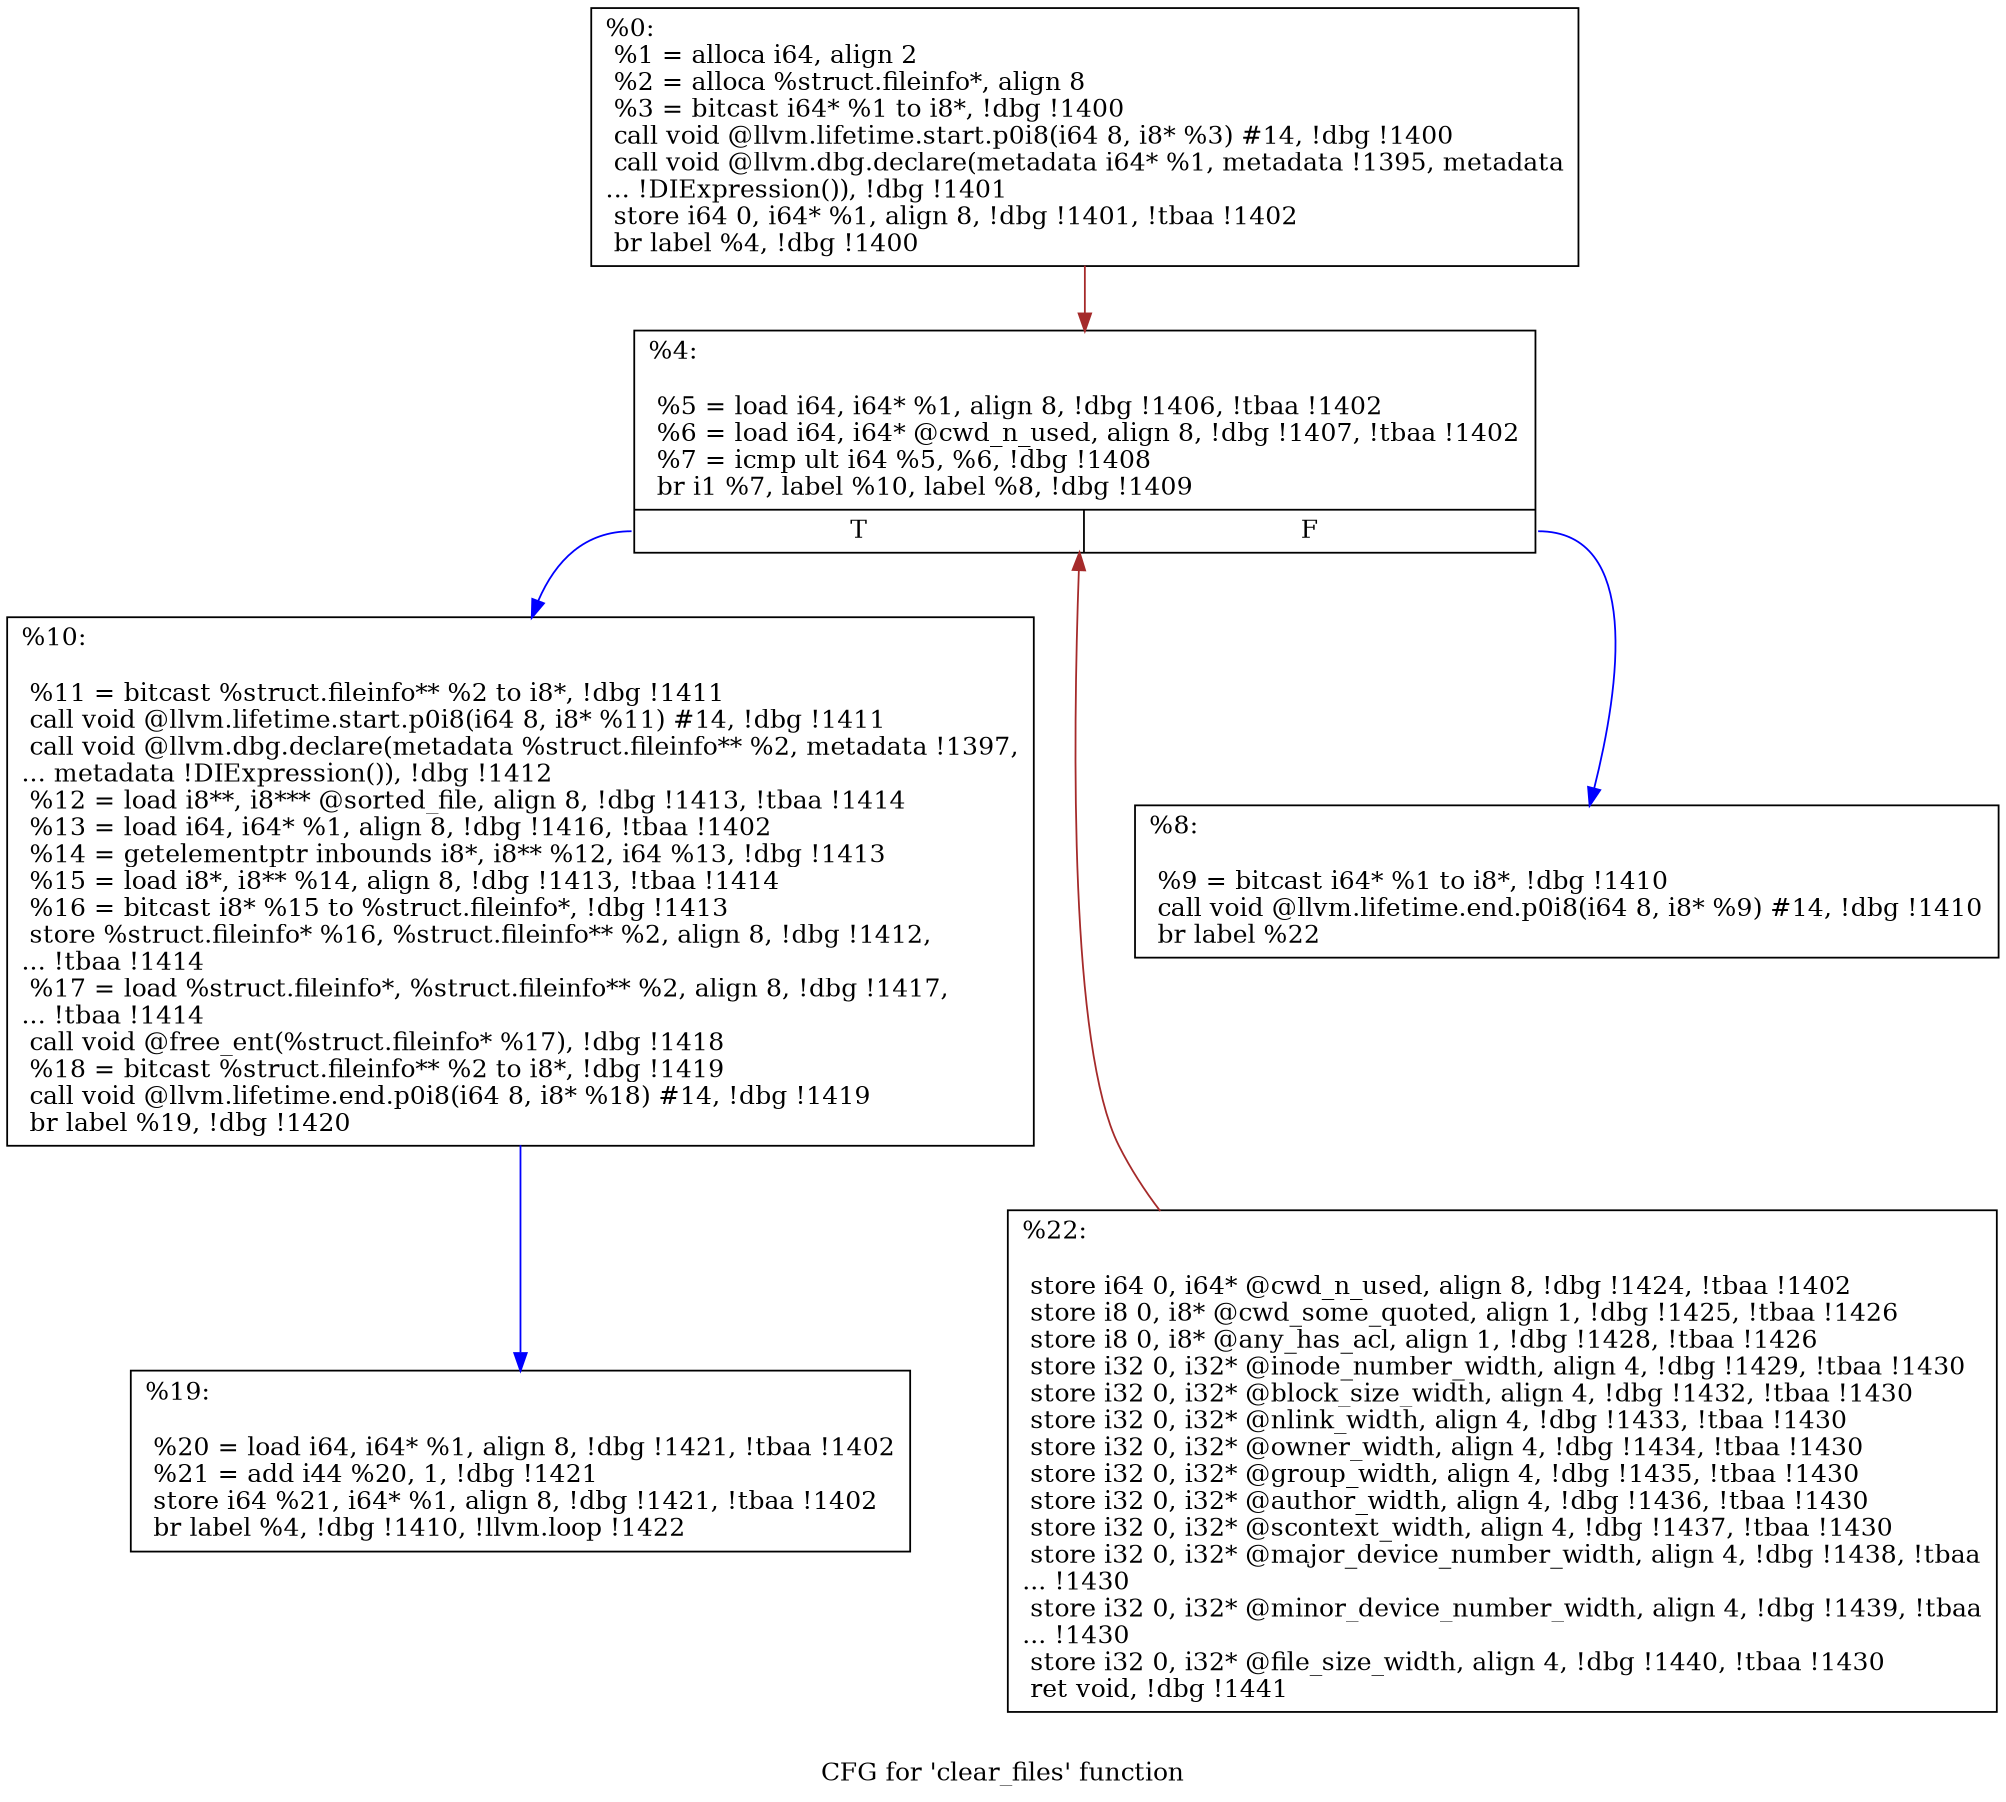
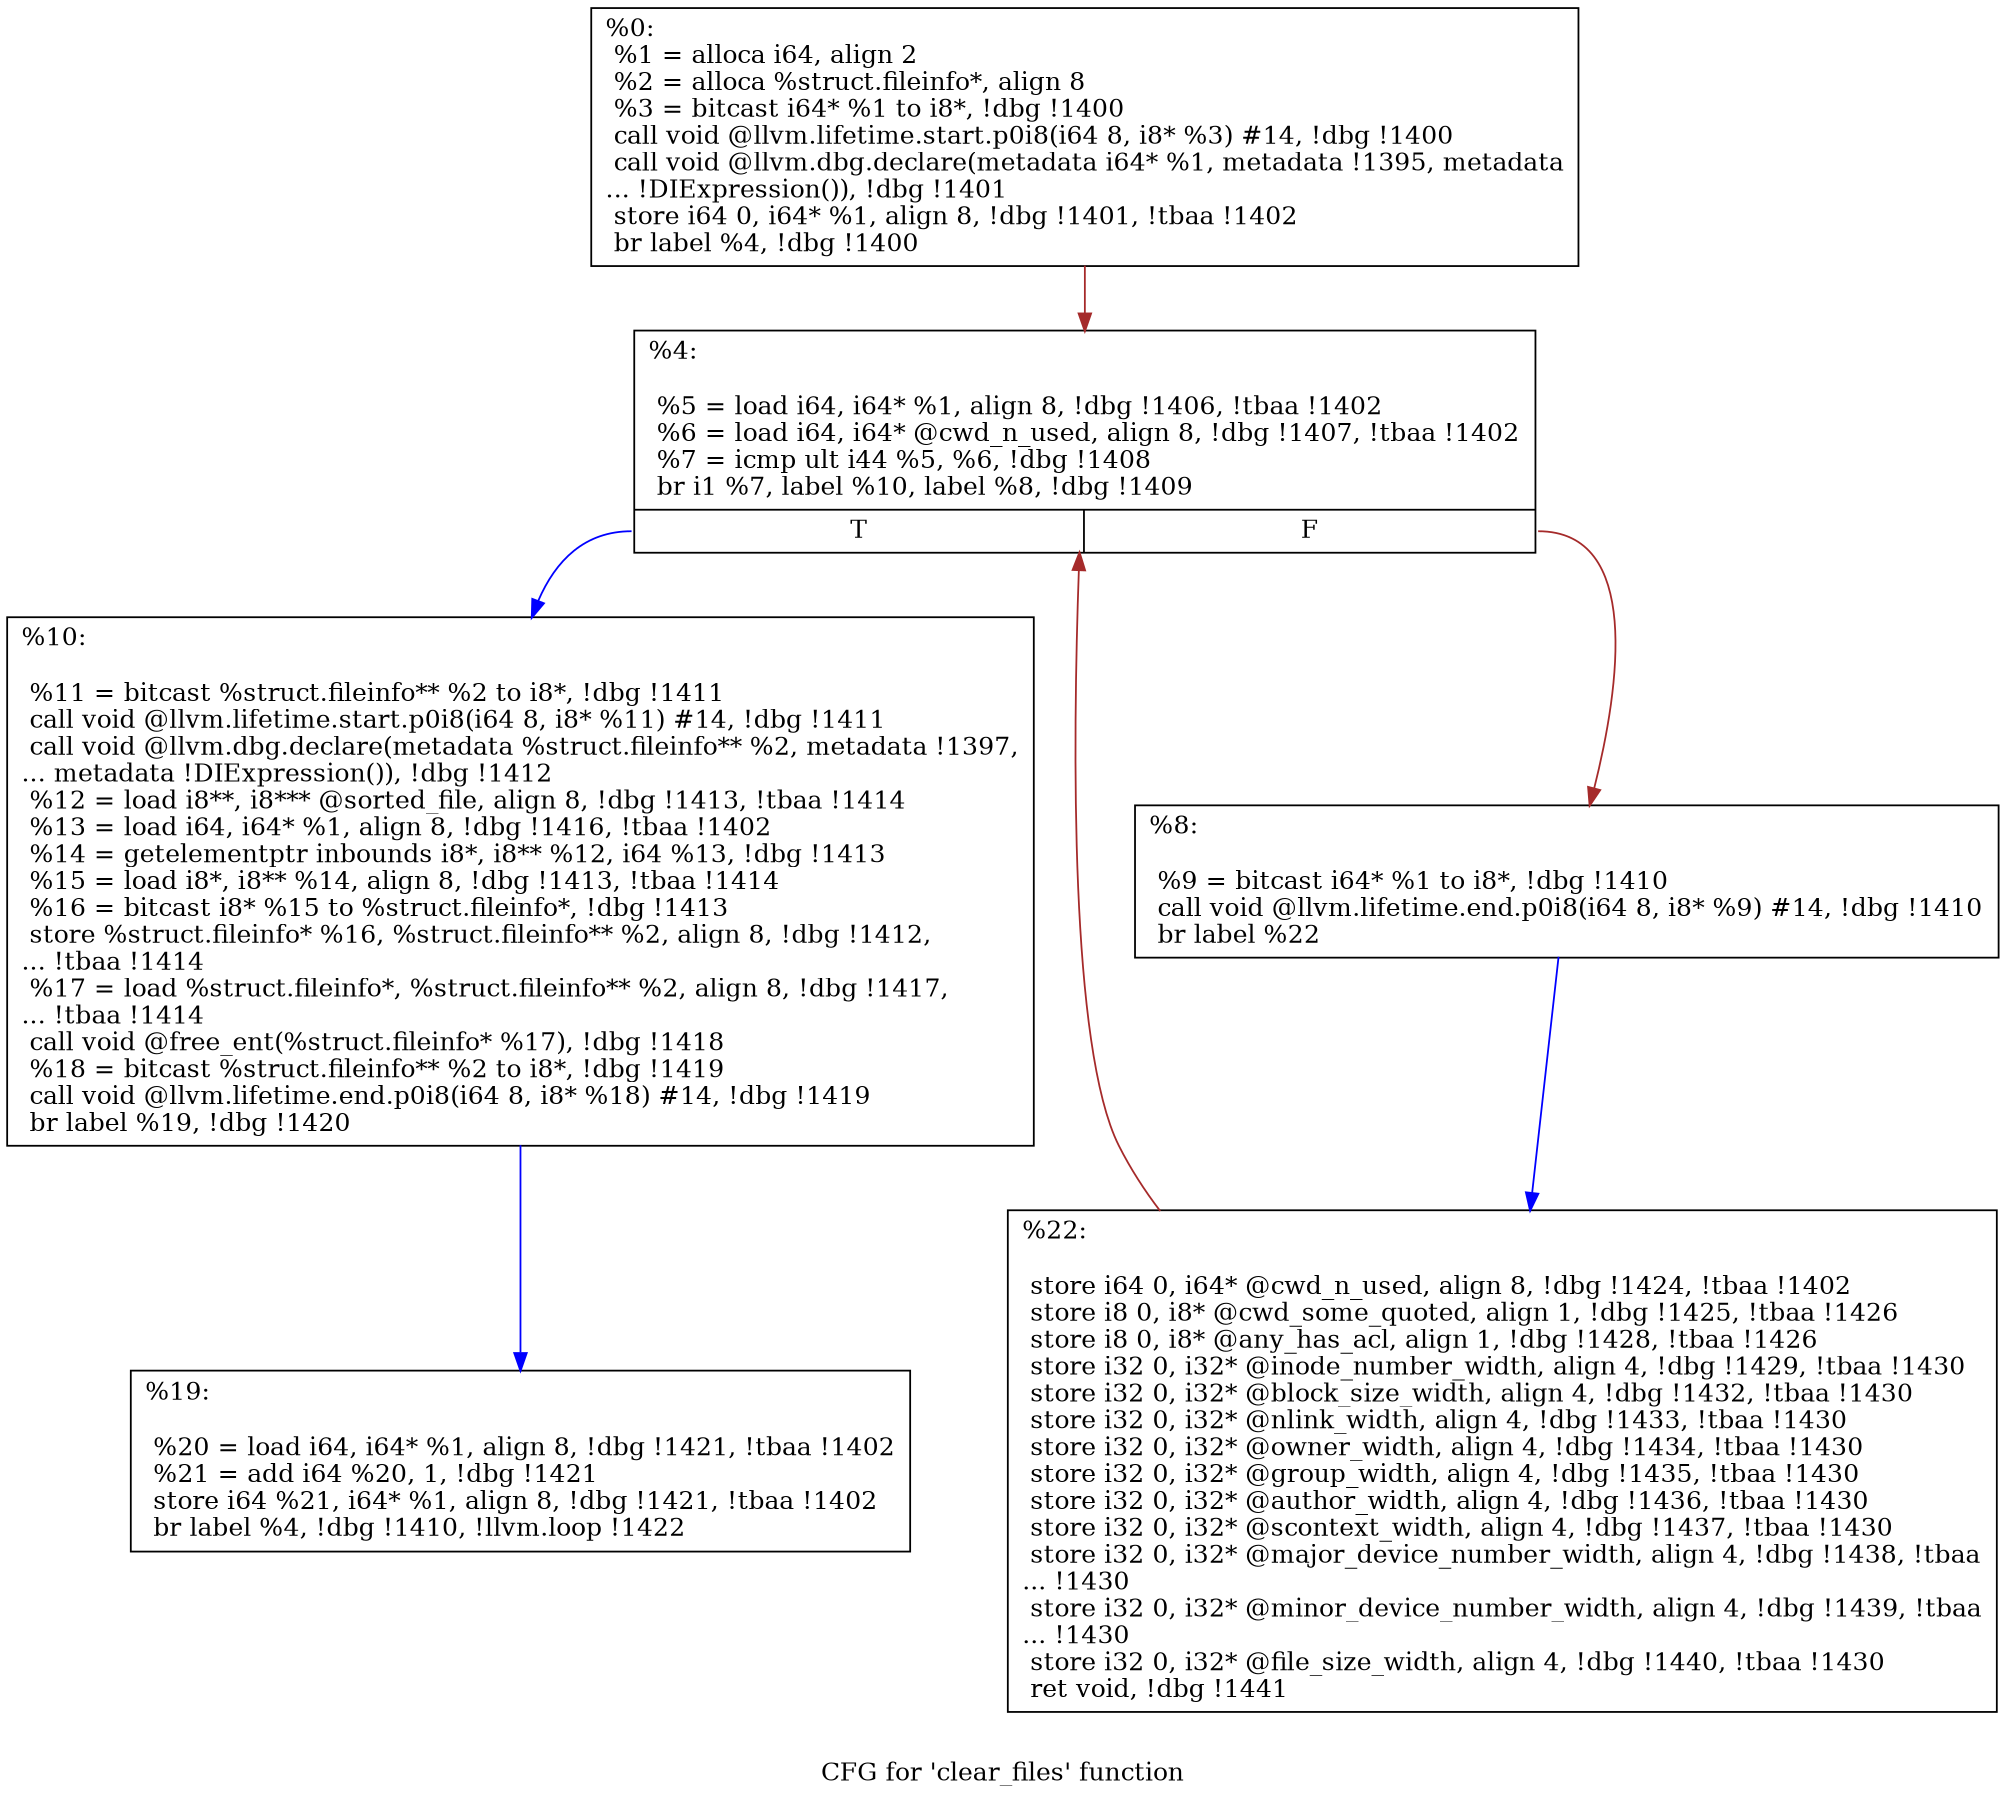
(900, 460) -> (900, 460)
(1615, 640) -> (1615, 640)
none -> (1545, 1075)
(372, 1475) -> (372, 1475)
